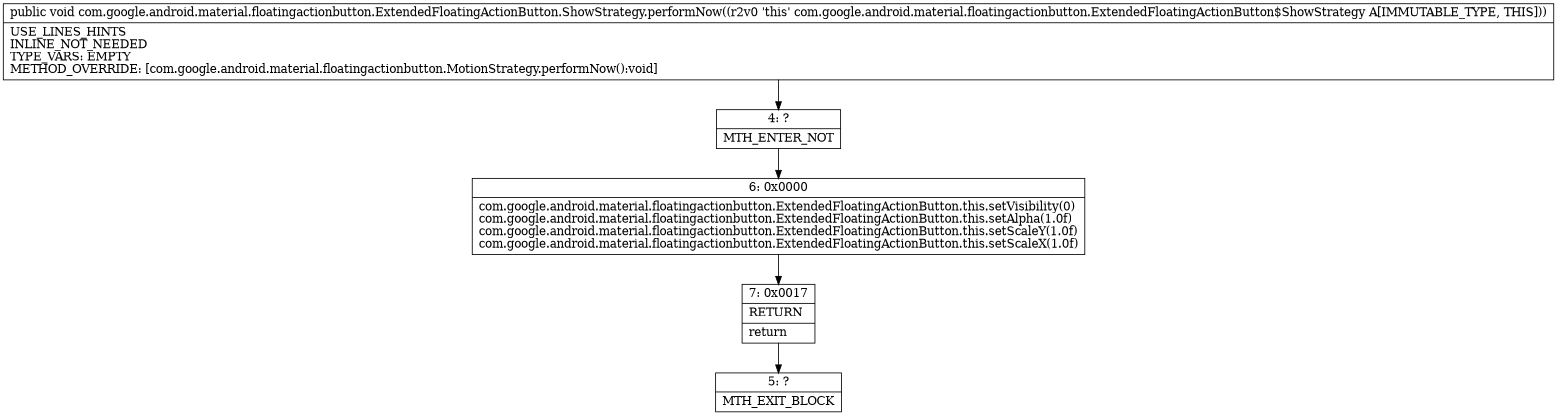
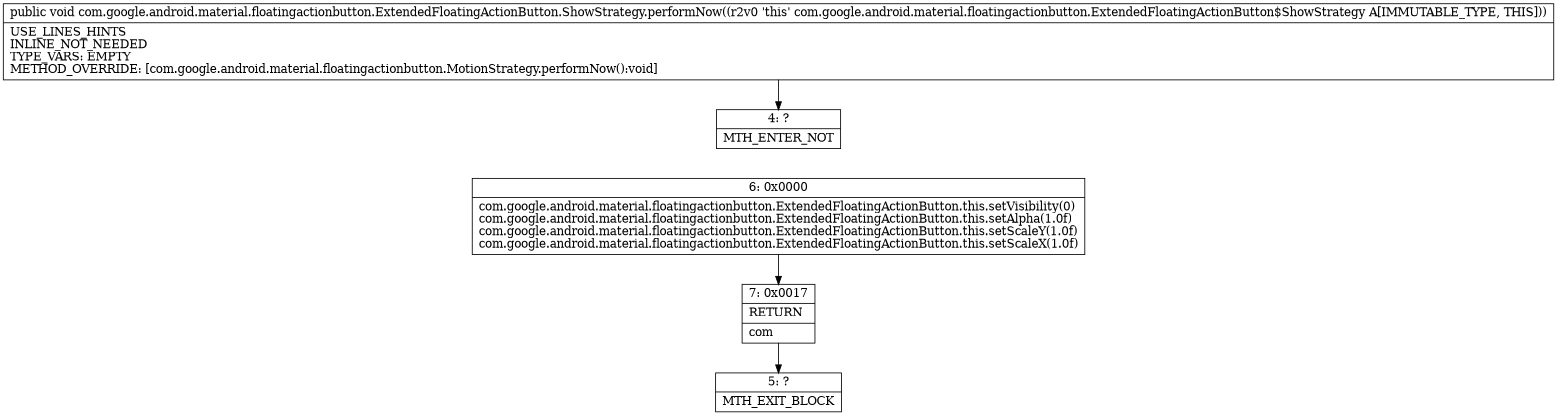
(779, 159) -> none
(768, 333) -> (761, 333)
